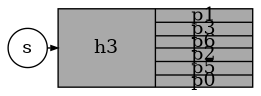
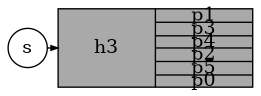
(204, 41) -> (204, 41)
